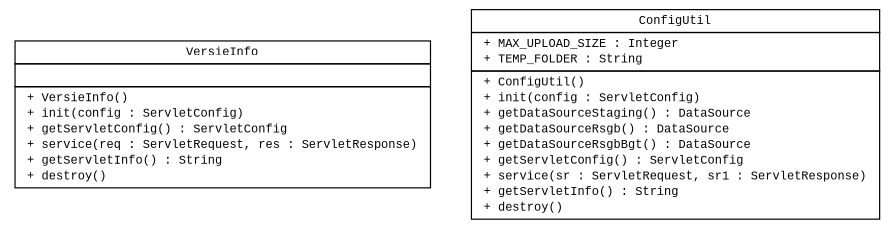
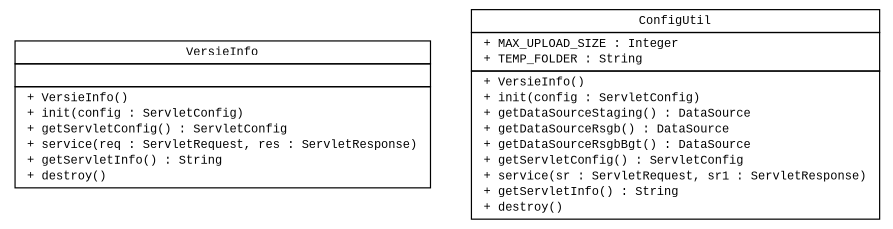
(535, 82) -> (535, 82)
